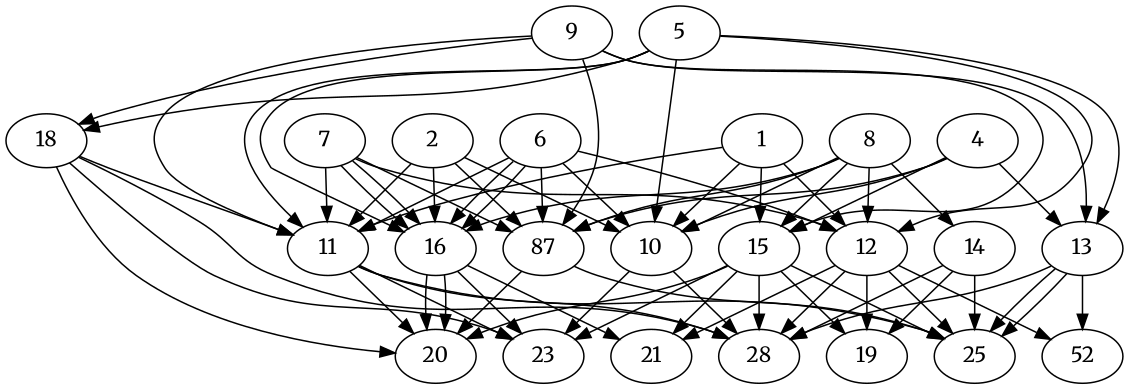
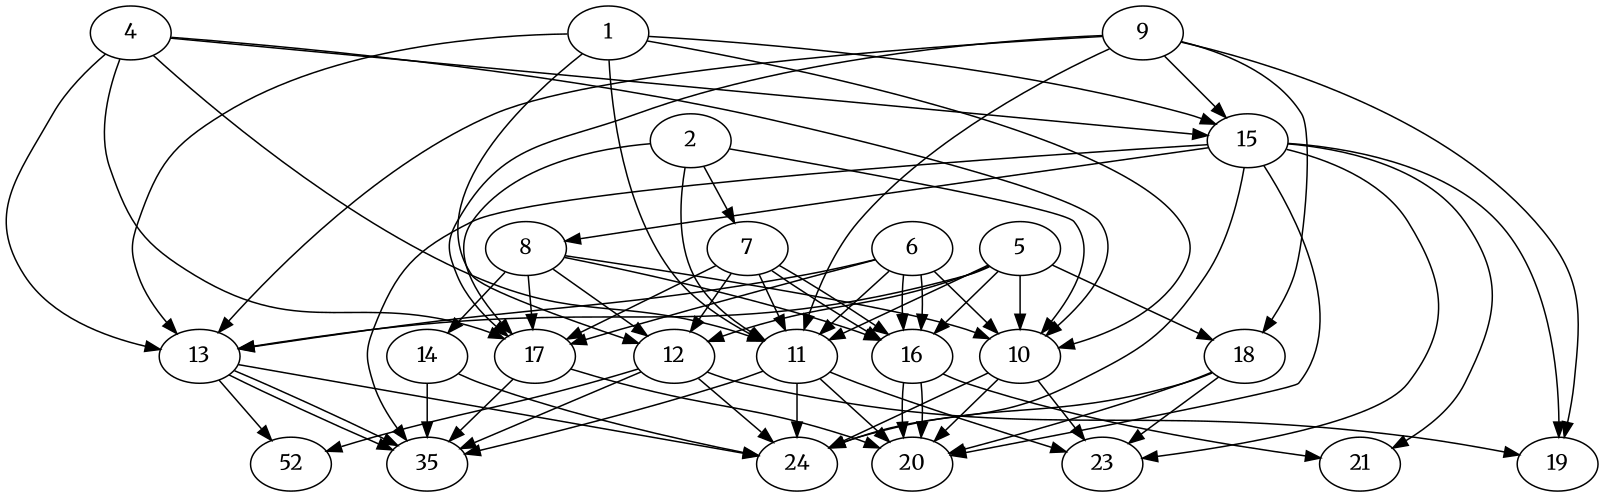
none -> (270, 90)
(831, 179) -> (863, 197)
(695, 183) -> (565, 308)
(434, 187) -> (718, 192)
(179, 194) -> (410, 244)
(543, 249) -> (535, 356)
(472, 285) -> none
(776, 294) -> none
(926, 297) -> (1464, 160)
(759, 356) -> (797, 464)
(975, 356) -> (427, 464)
none -> (972, 405)
